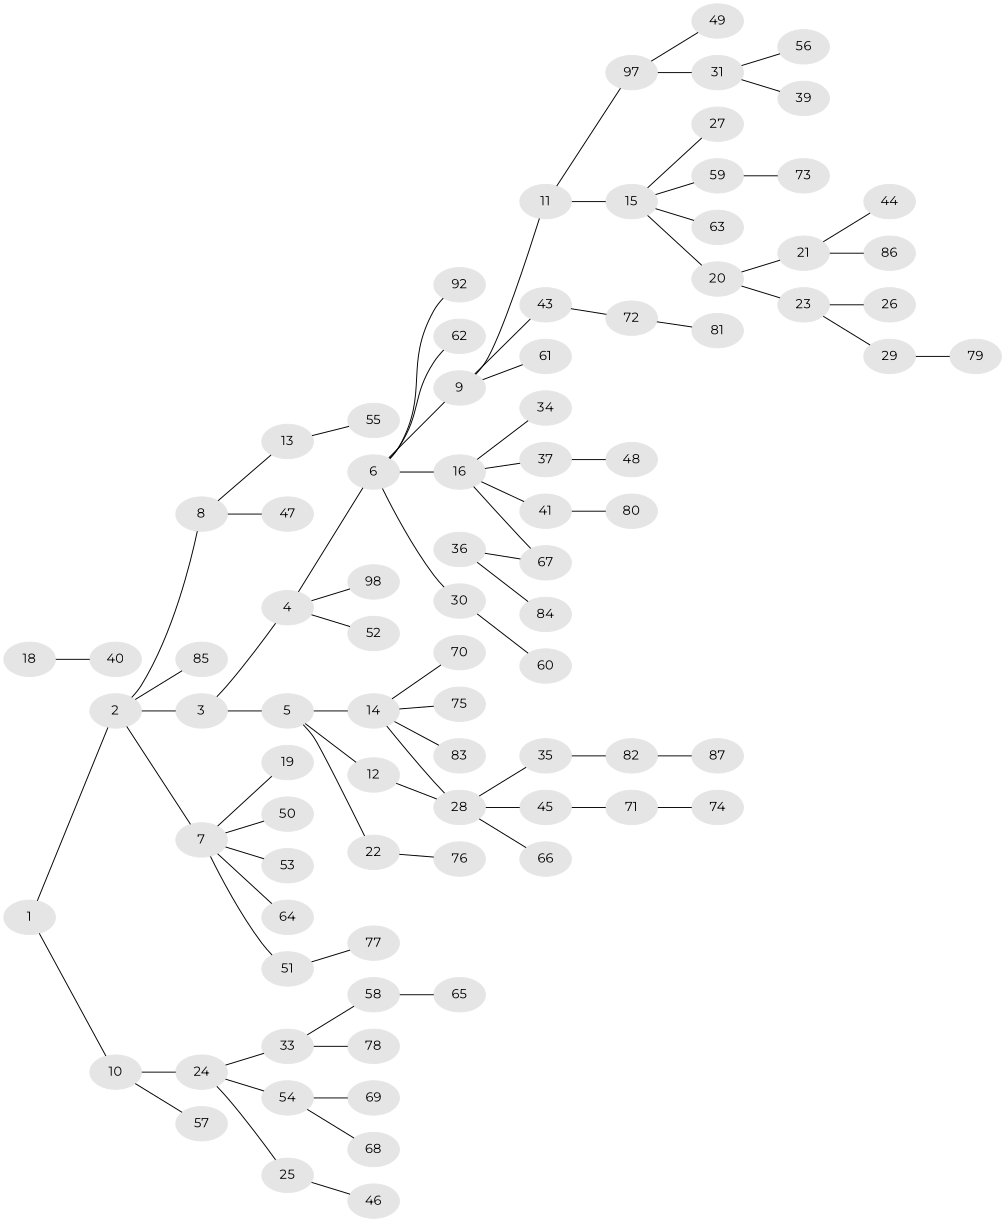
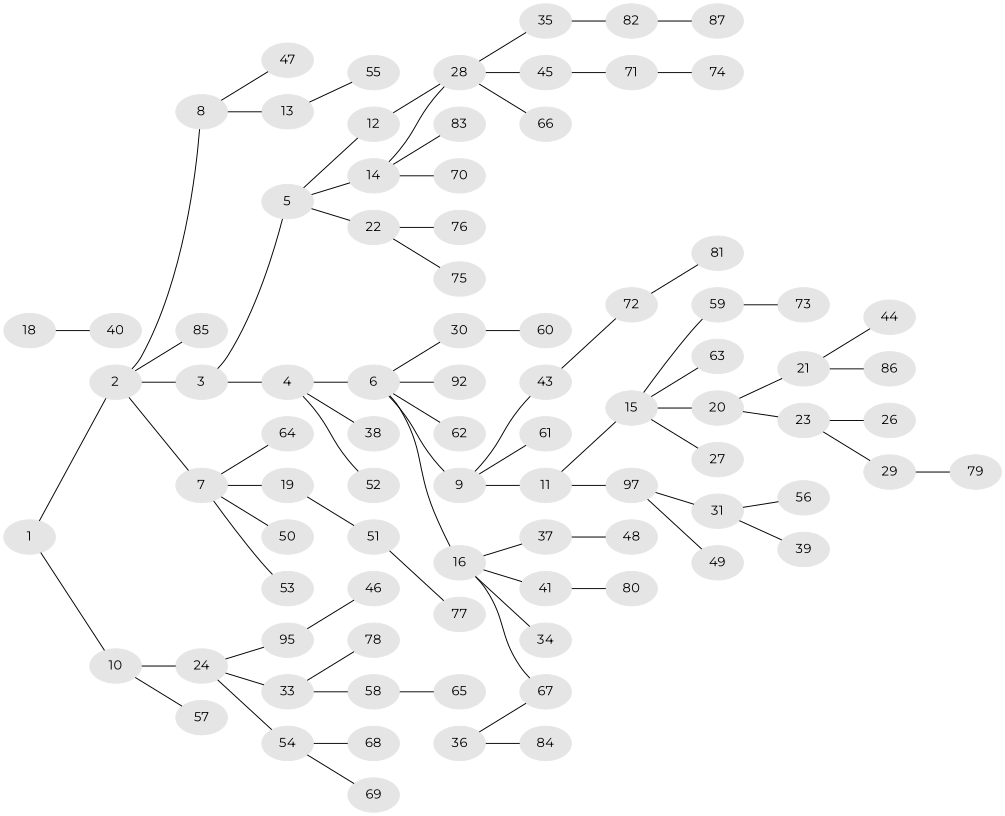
(374, 582) -> (374, 434)
(417, 708) -> (417, 253)
(238, 908) -> (331, 511)
(288, 1175) -> (288, 640)
